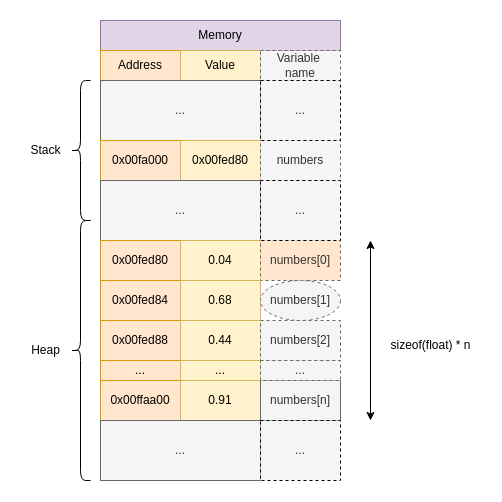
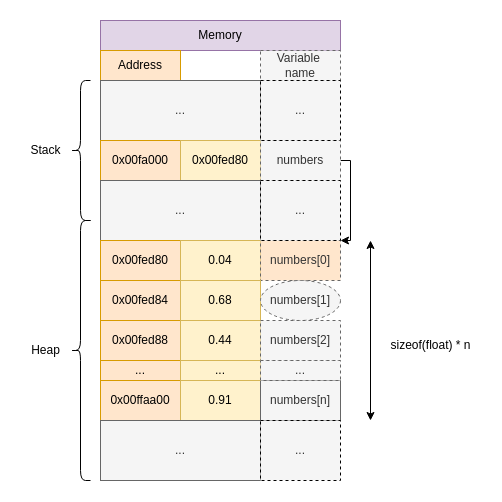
(221, 66) -> none
none -> (351, 197)
